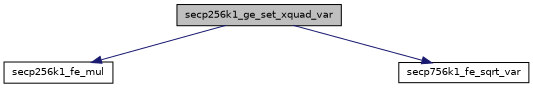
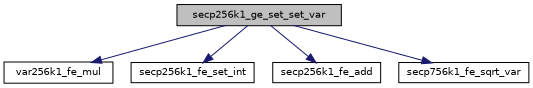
(259, 15) -> (259, 15)
(58, 73) -> (58, 73)
none -> (193, 73)
none -> (327, 73)
